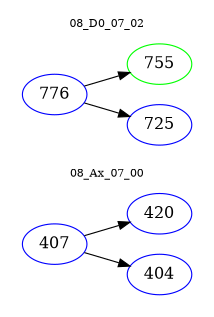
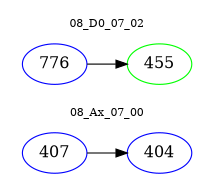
(160, 64) -> (160, 64)
(160, 125) -> none
(160, 214) -> none
